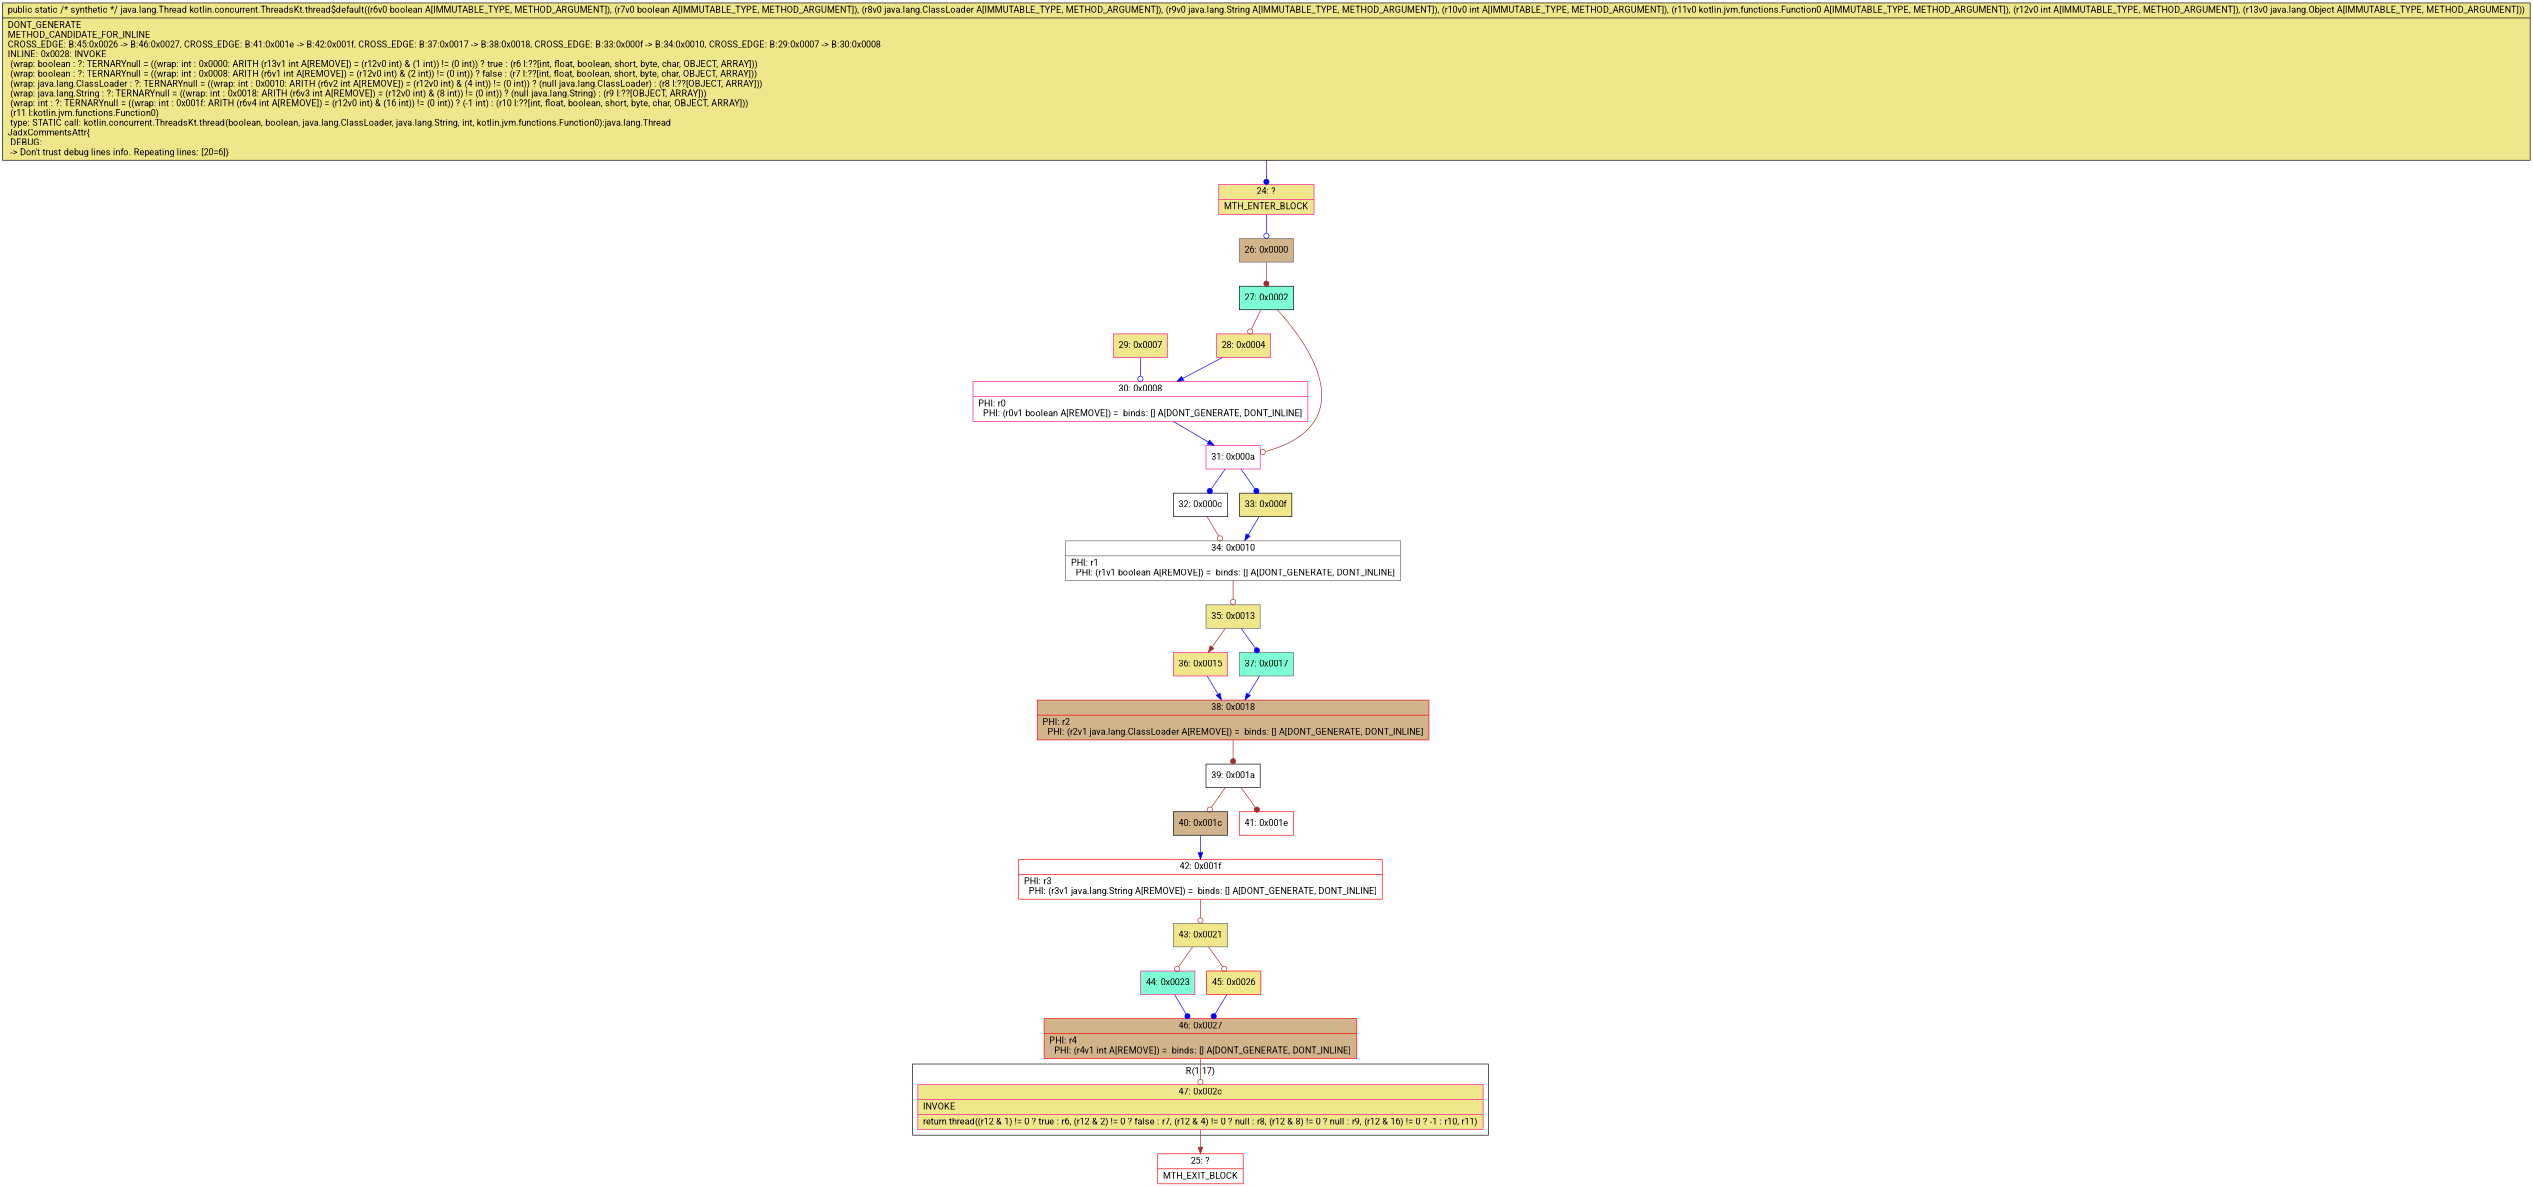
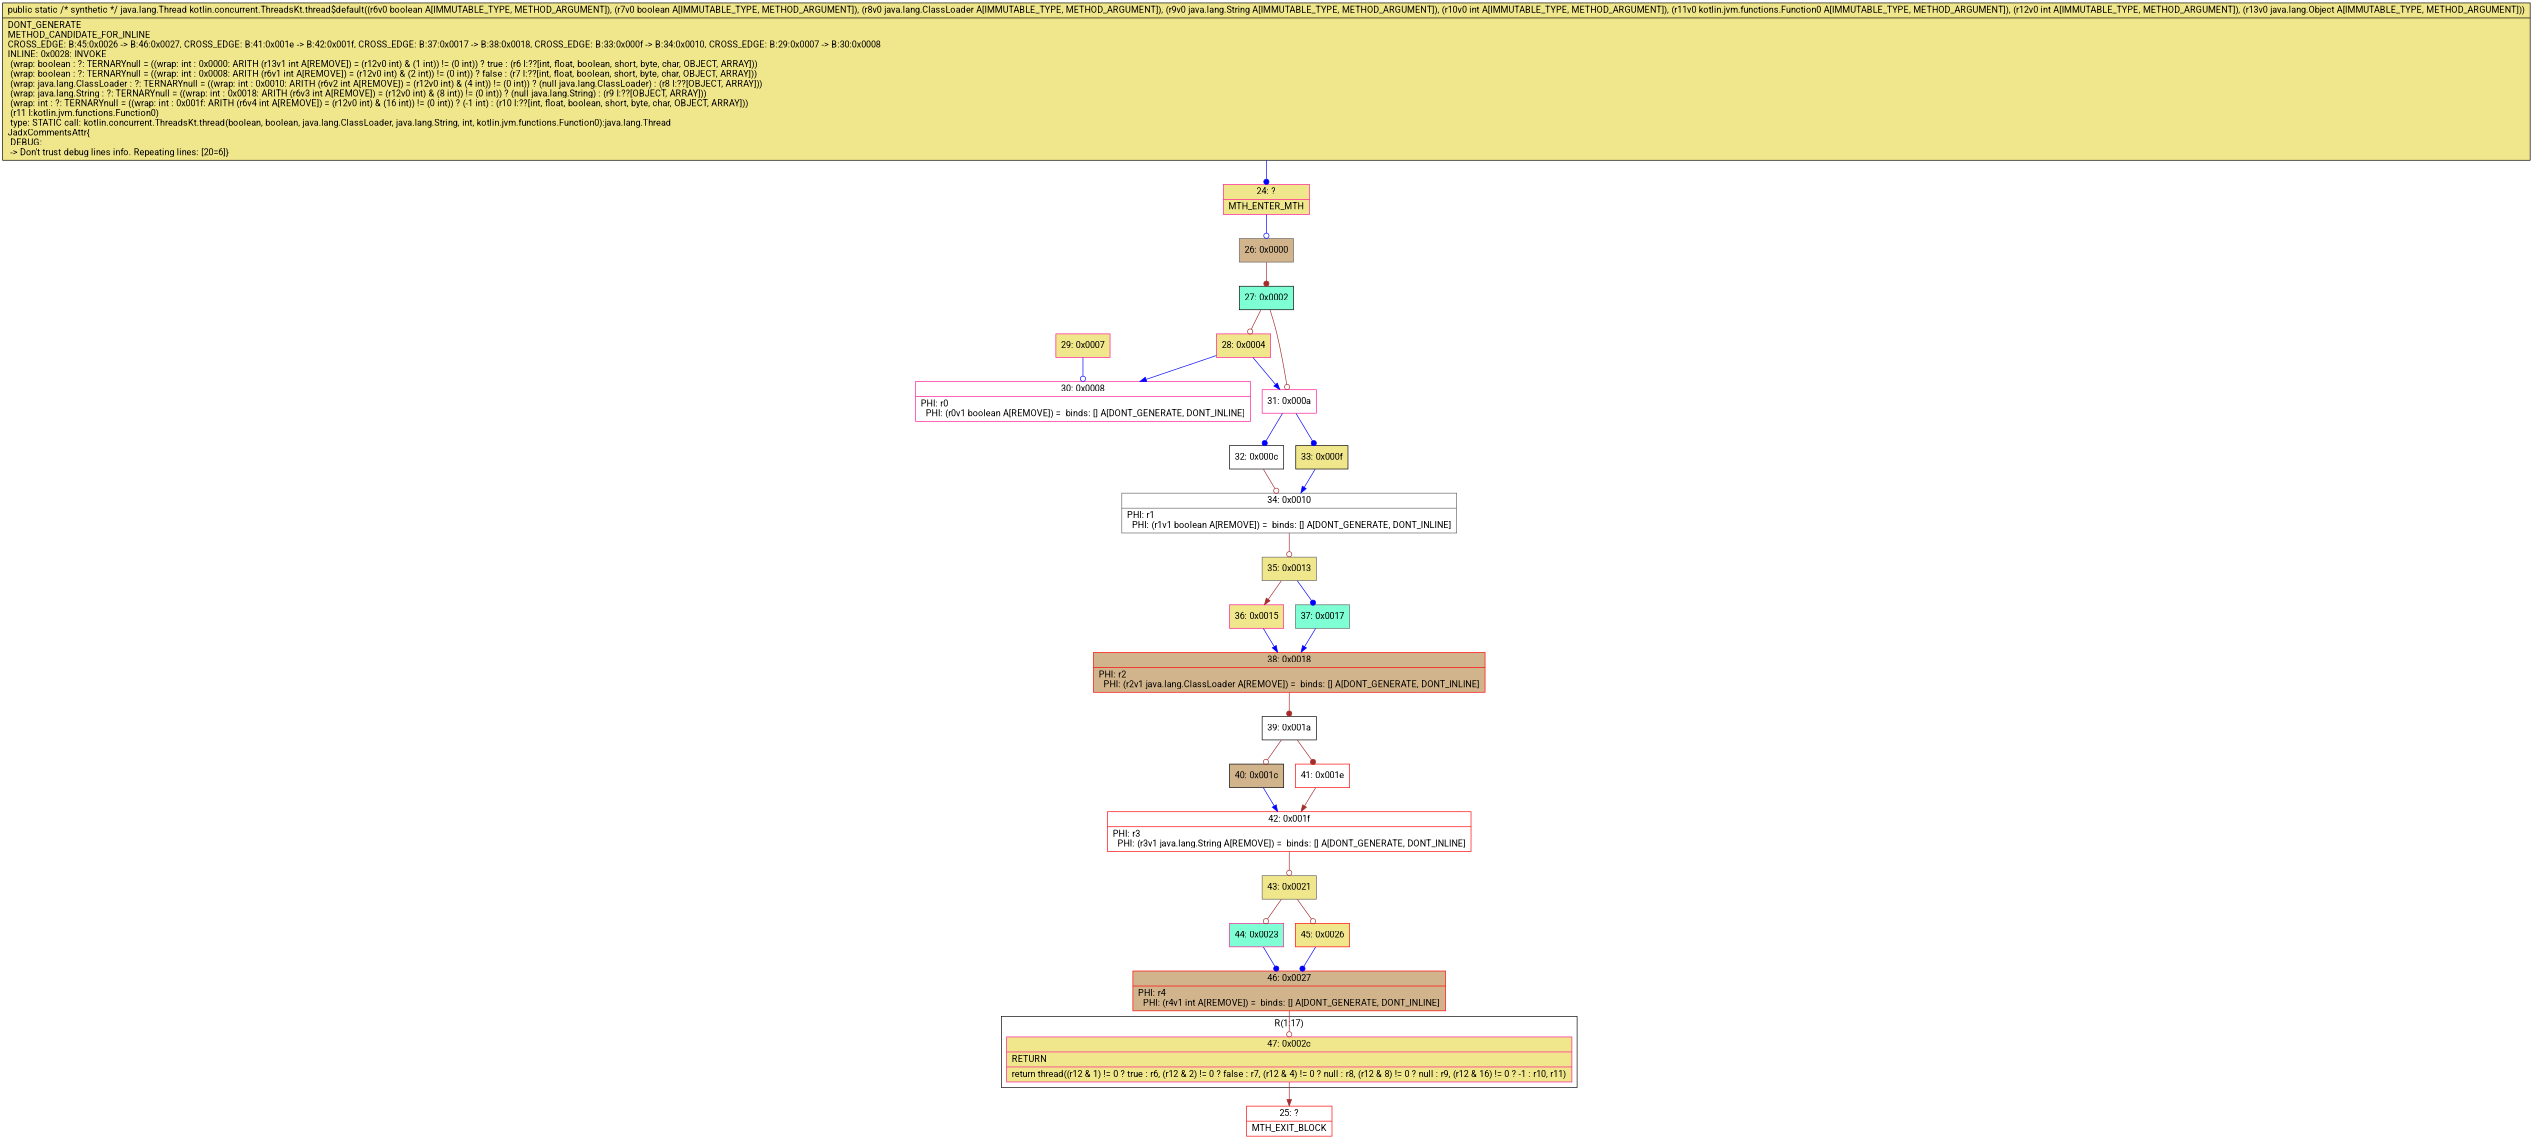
(1266, 207) -> (1266, 207)
(1191, 432) -> (1264, 371)
none -> (1310, 797)
(939, 1107) -> (1029, 1059)
